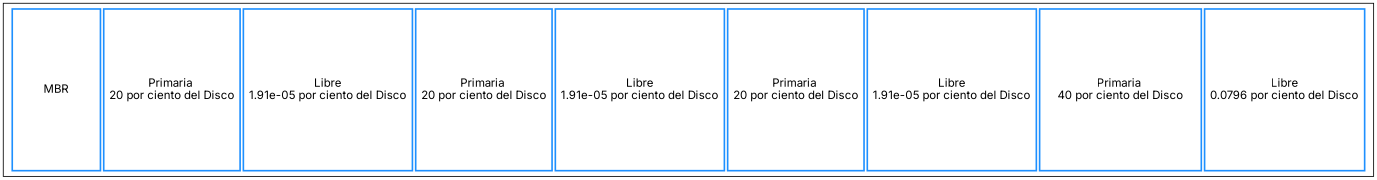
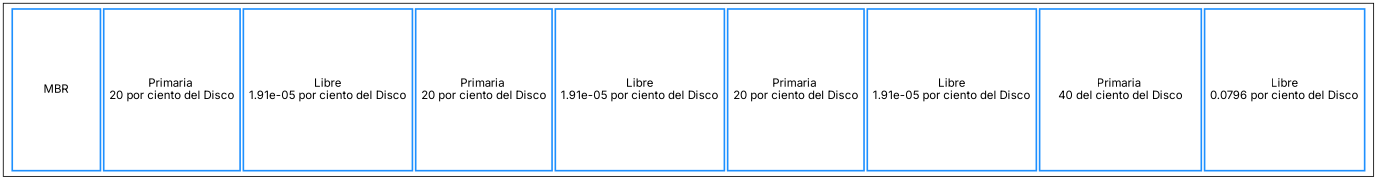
(1120, 96) -> (1120, 96)
